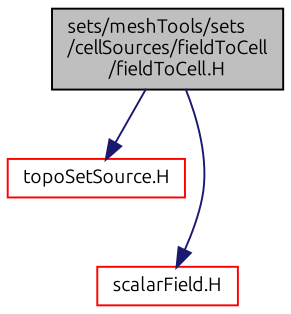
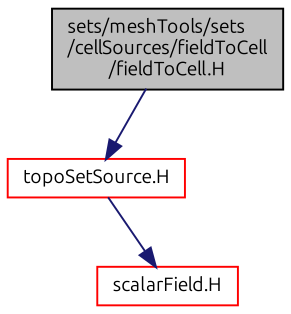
(204, 170) -> (126, 224)
